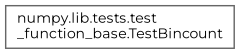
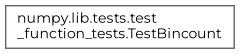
(120, 27) -> (120, 27)
